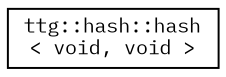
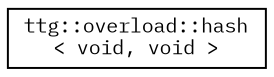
(113, 38) -> (137, 38)
